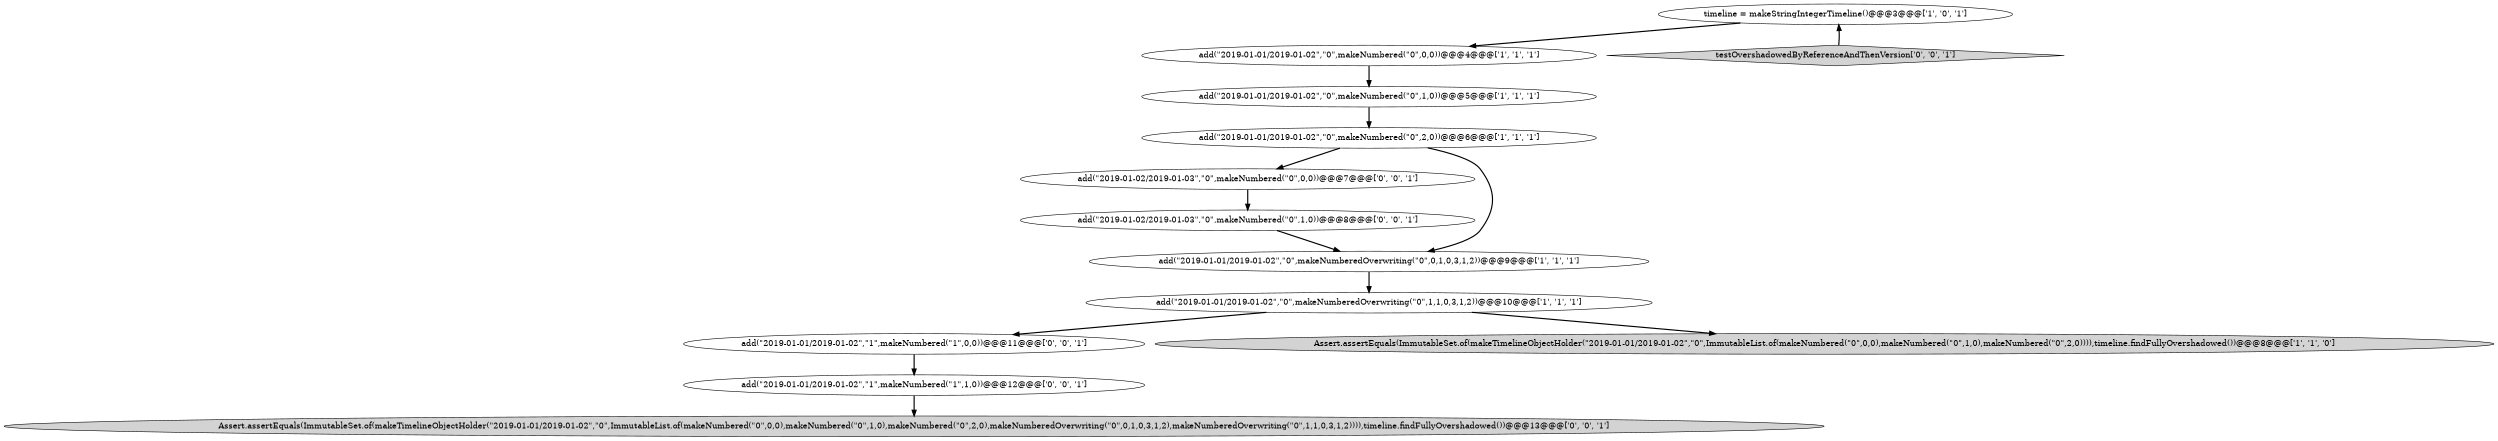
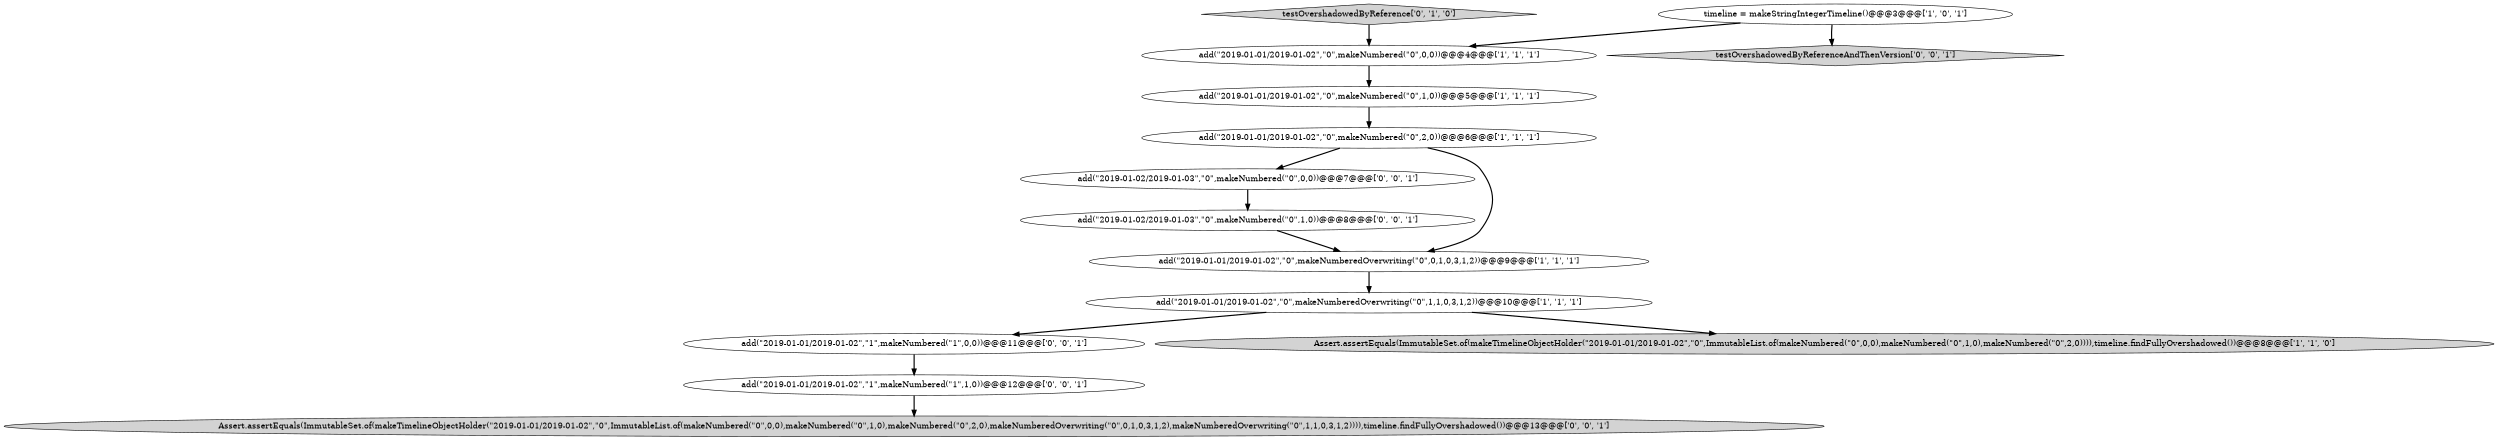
none -> (1369, 14)
(1839, 38) -> (1832, 32)
